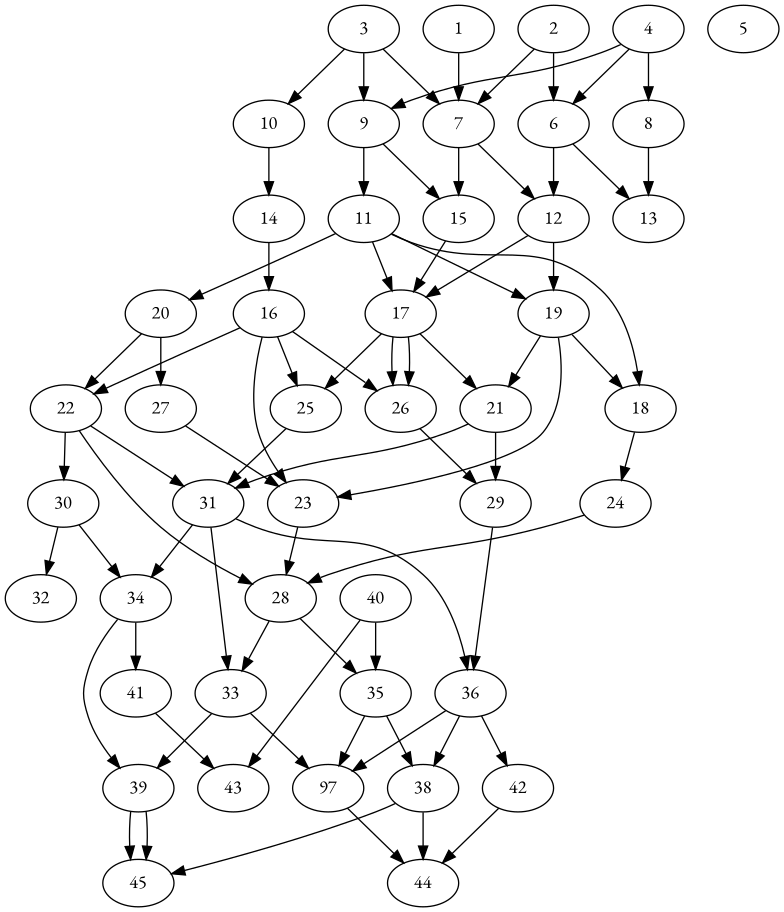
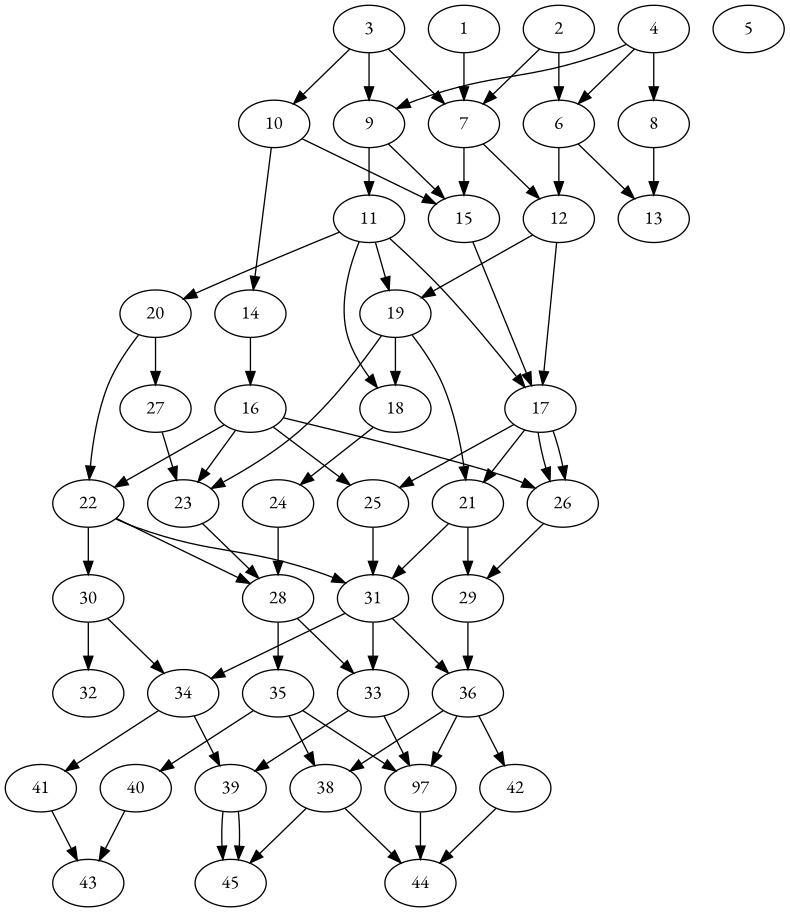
none -> (360, 167)
(376, 639) -> (214, 736)
